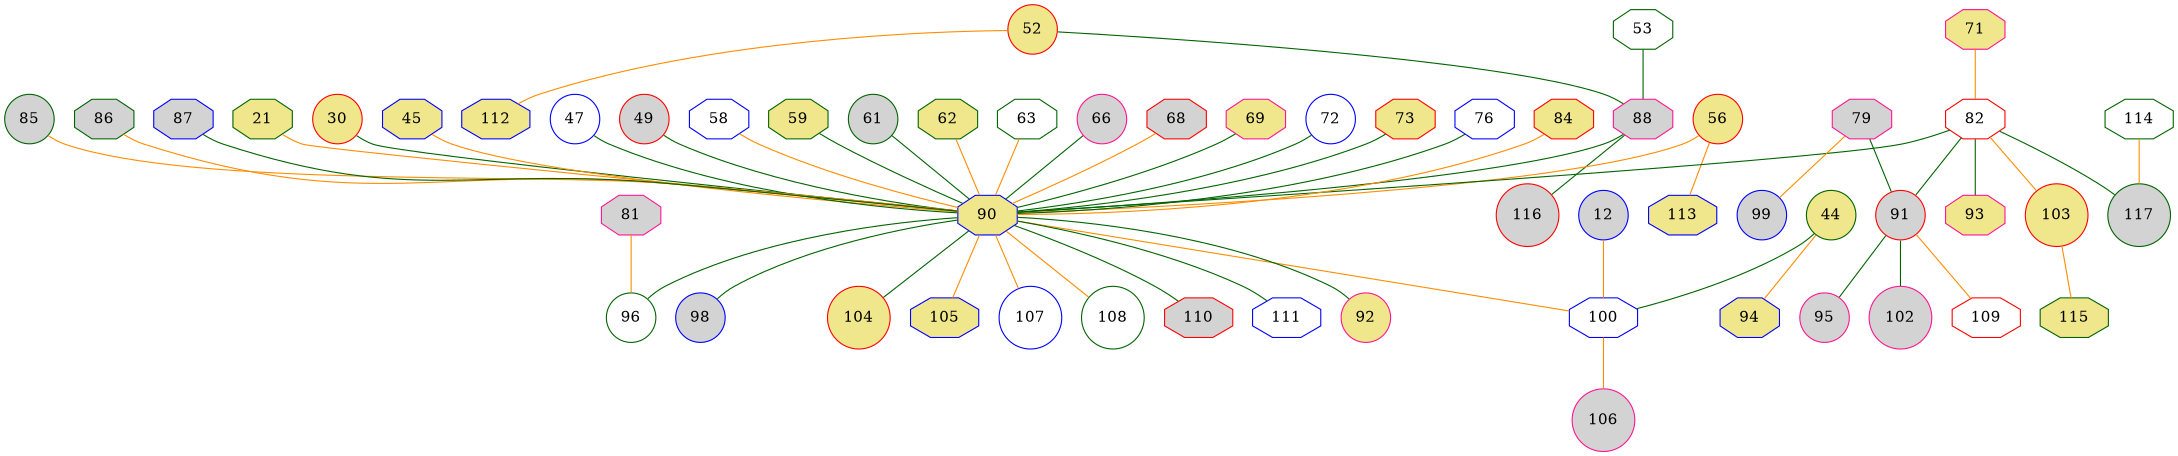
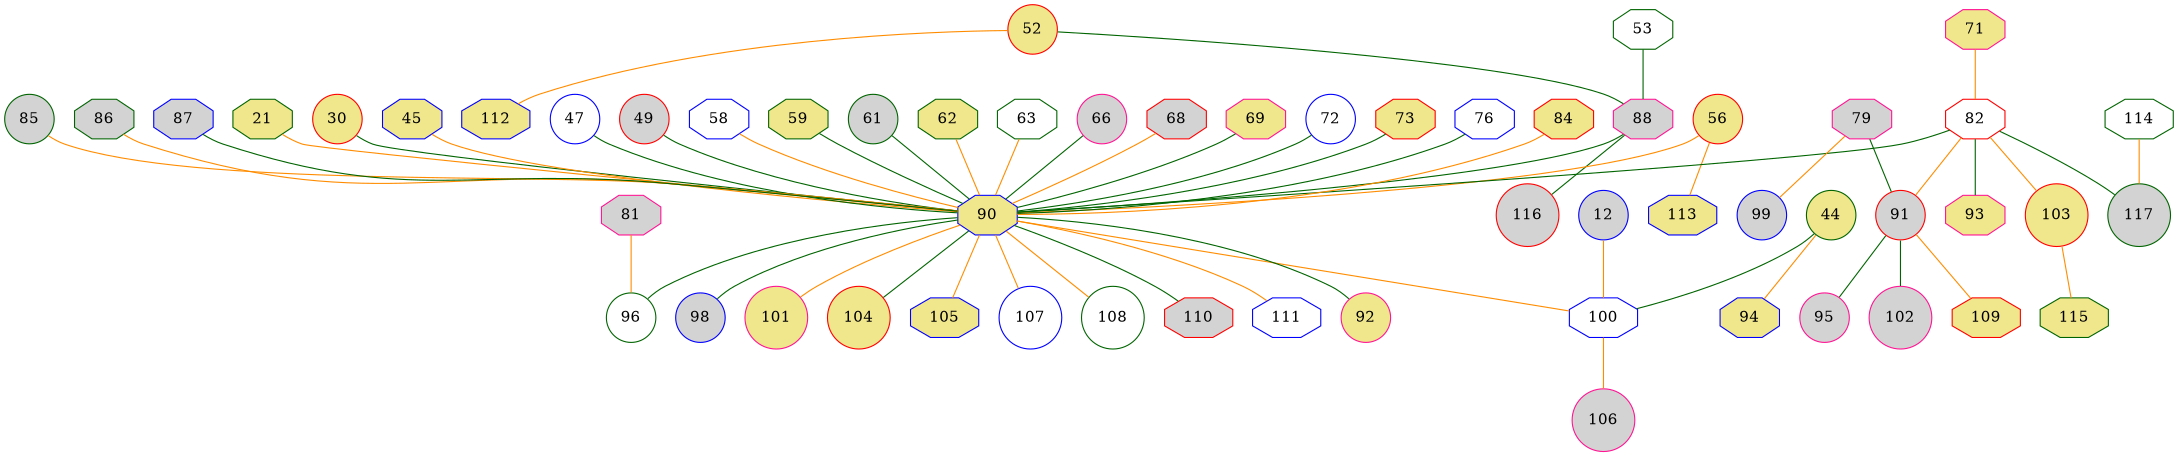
(1939, 166) -> (1939, 166)
(1146, 251) -> (1146, 251)
none -> (776, 318)
(1986, 318) -> (1986, 318)
